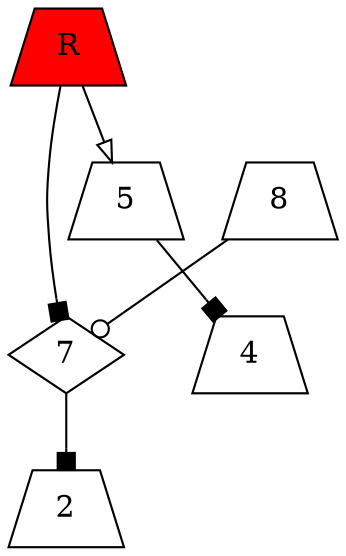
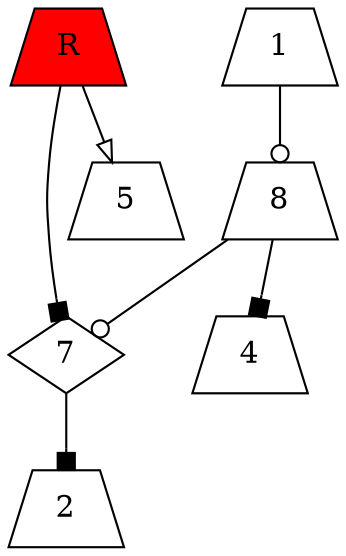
none -> (280, 47)
(174, 261) -> (267, 267)
